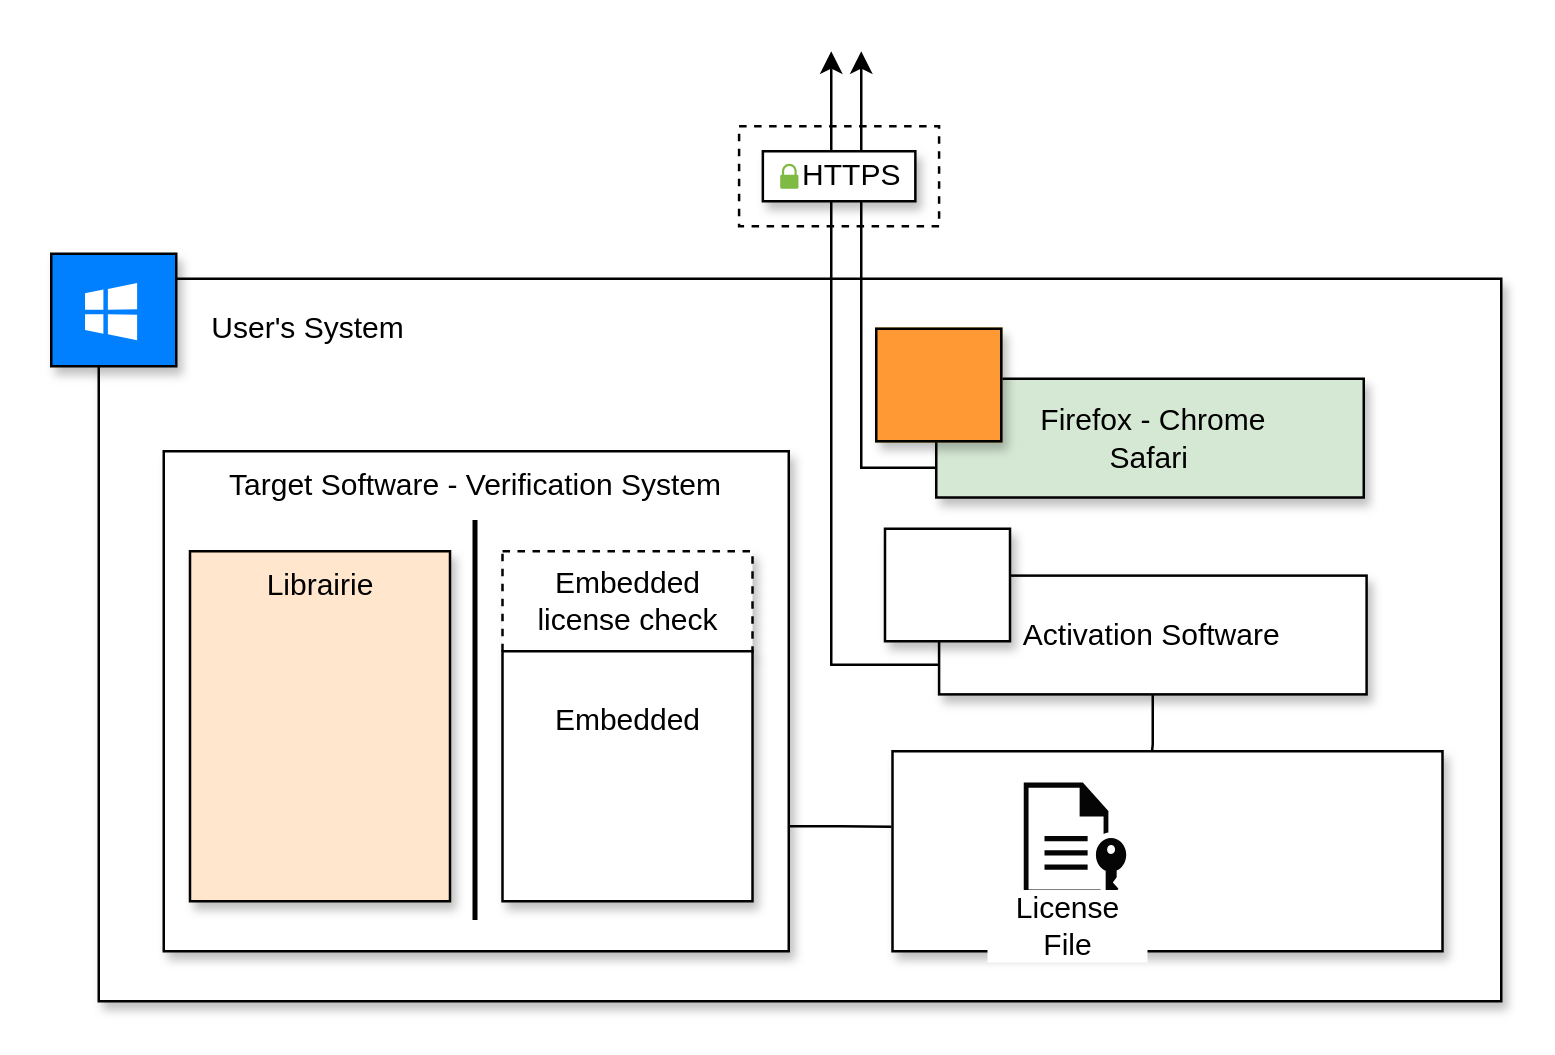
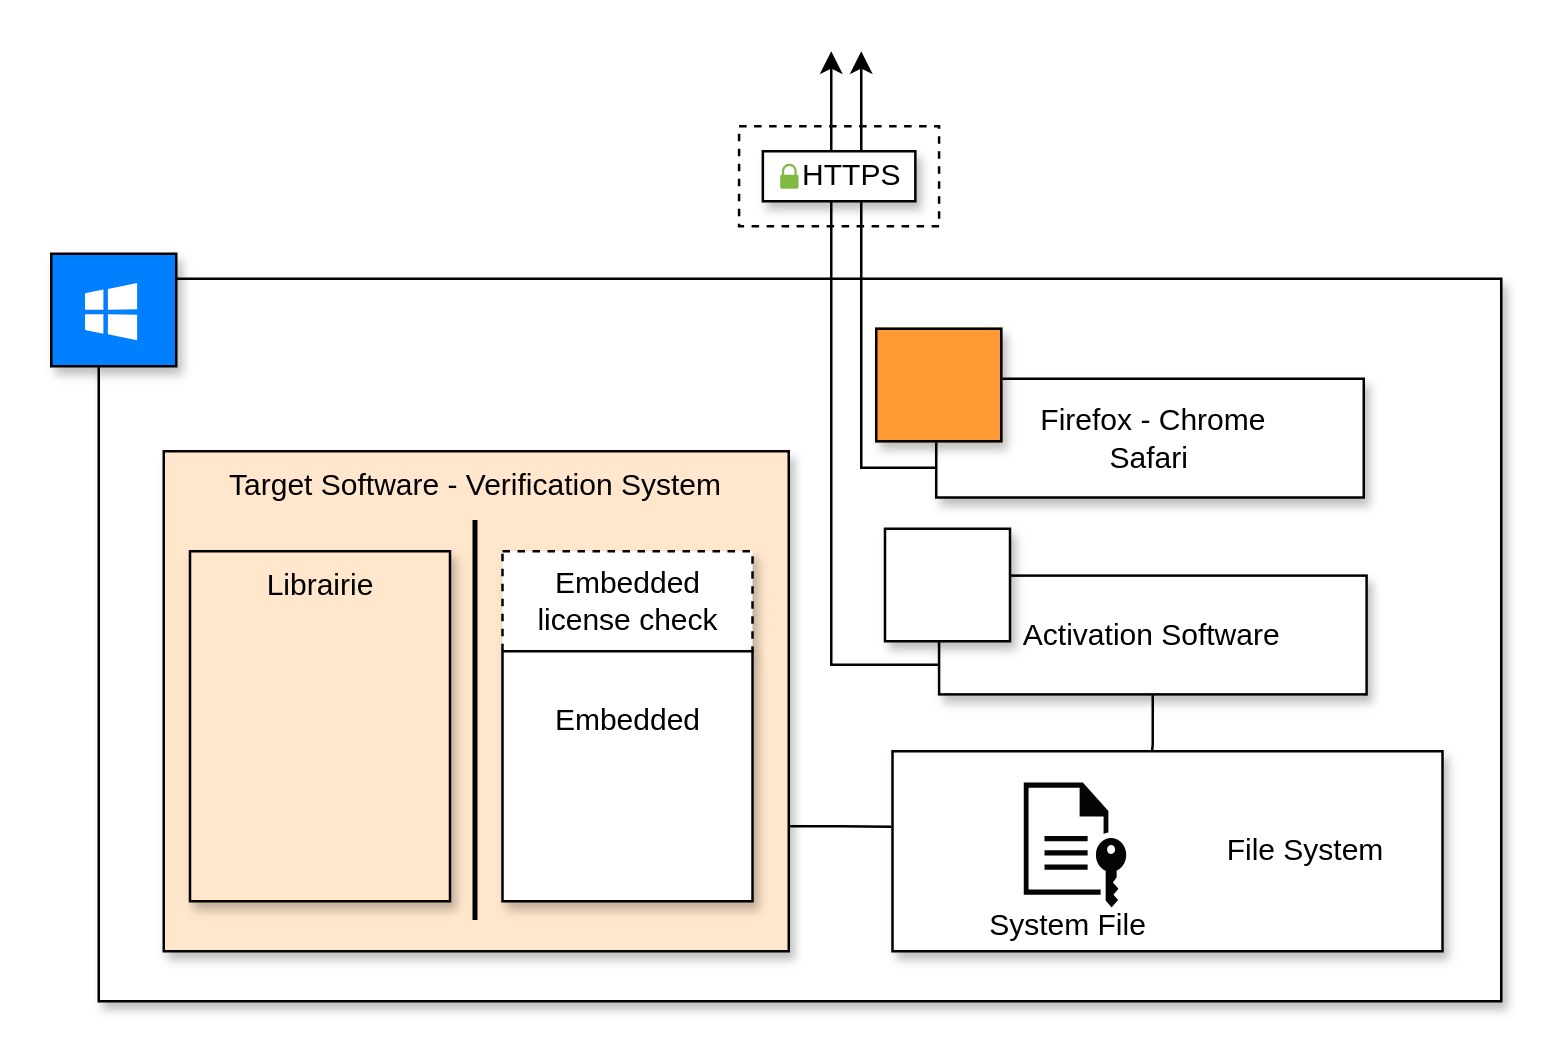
(309, 329) -> none
(1150, 438) -> (1150, 438)
(476, 487) -> (476, 487)
none -> (1305, 851)
(1069, 926) -> (1069, 926)
